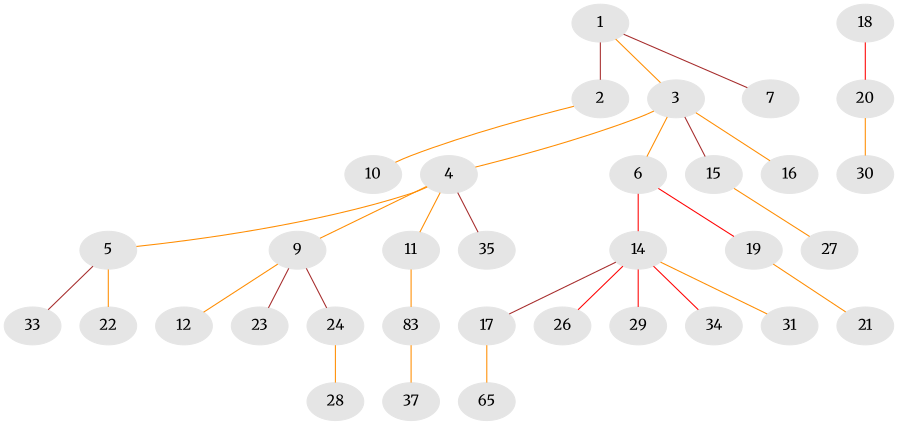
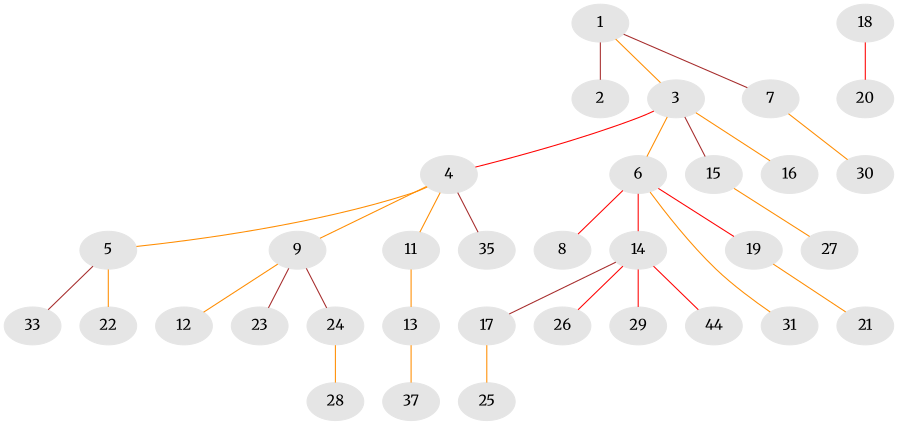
(865, 137) -> (818, 137)
(566, 142) -> (566, 142)
(373, 175) -> none
none -> (562, 250)
(714, 288) -> (705, 258)
(411, 326) -> (411, 326)
(714, 326) -> (714, 326)
(487, 402) -> (487, 402)
